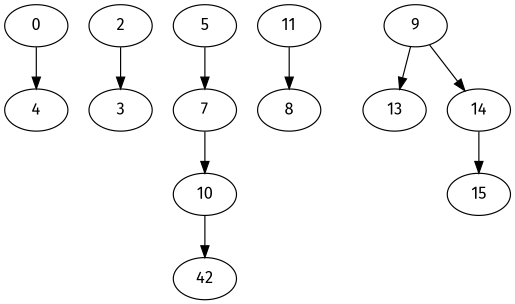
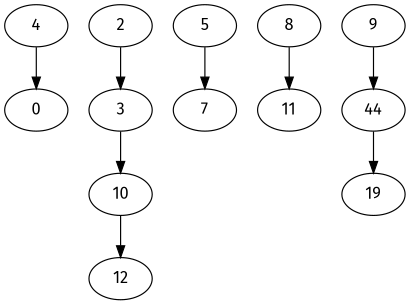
(36, 62) -> (36, 62)
(289, 62) -> (289, 62)
(395, 110) -> none
(479, 110) -> (373, 110)
(205, 146) -> (121, 146)
(479, 194) -> (373, 194)
(205, 279) -> (121, 279)
